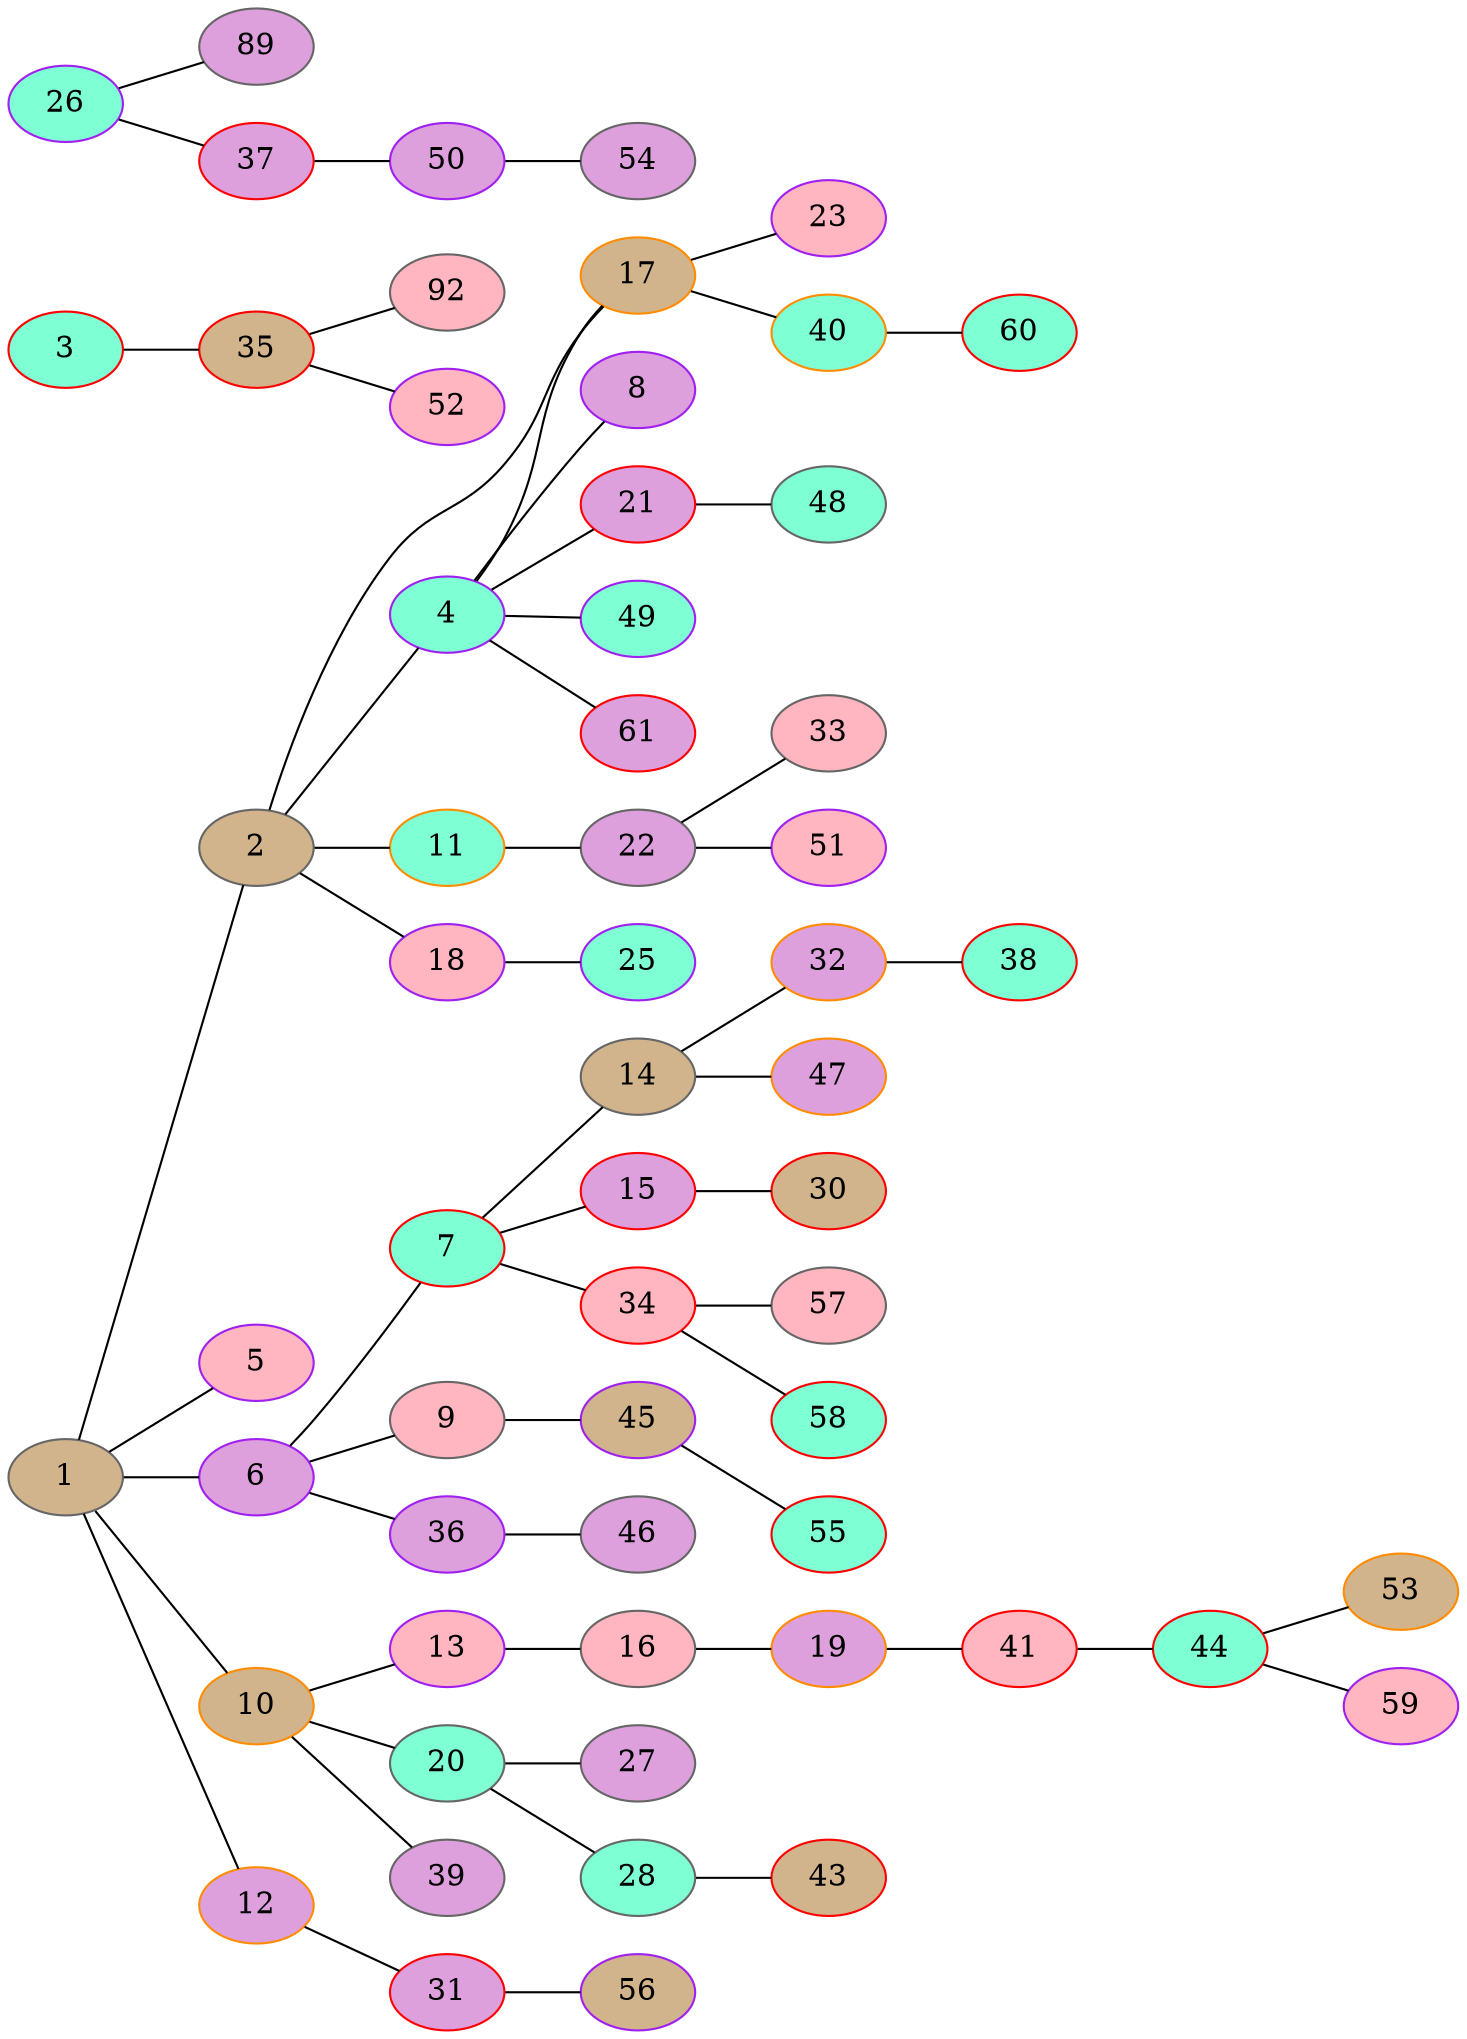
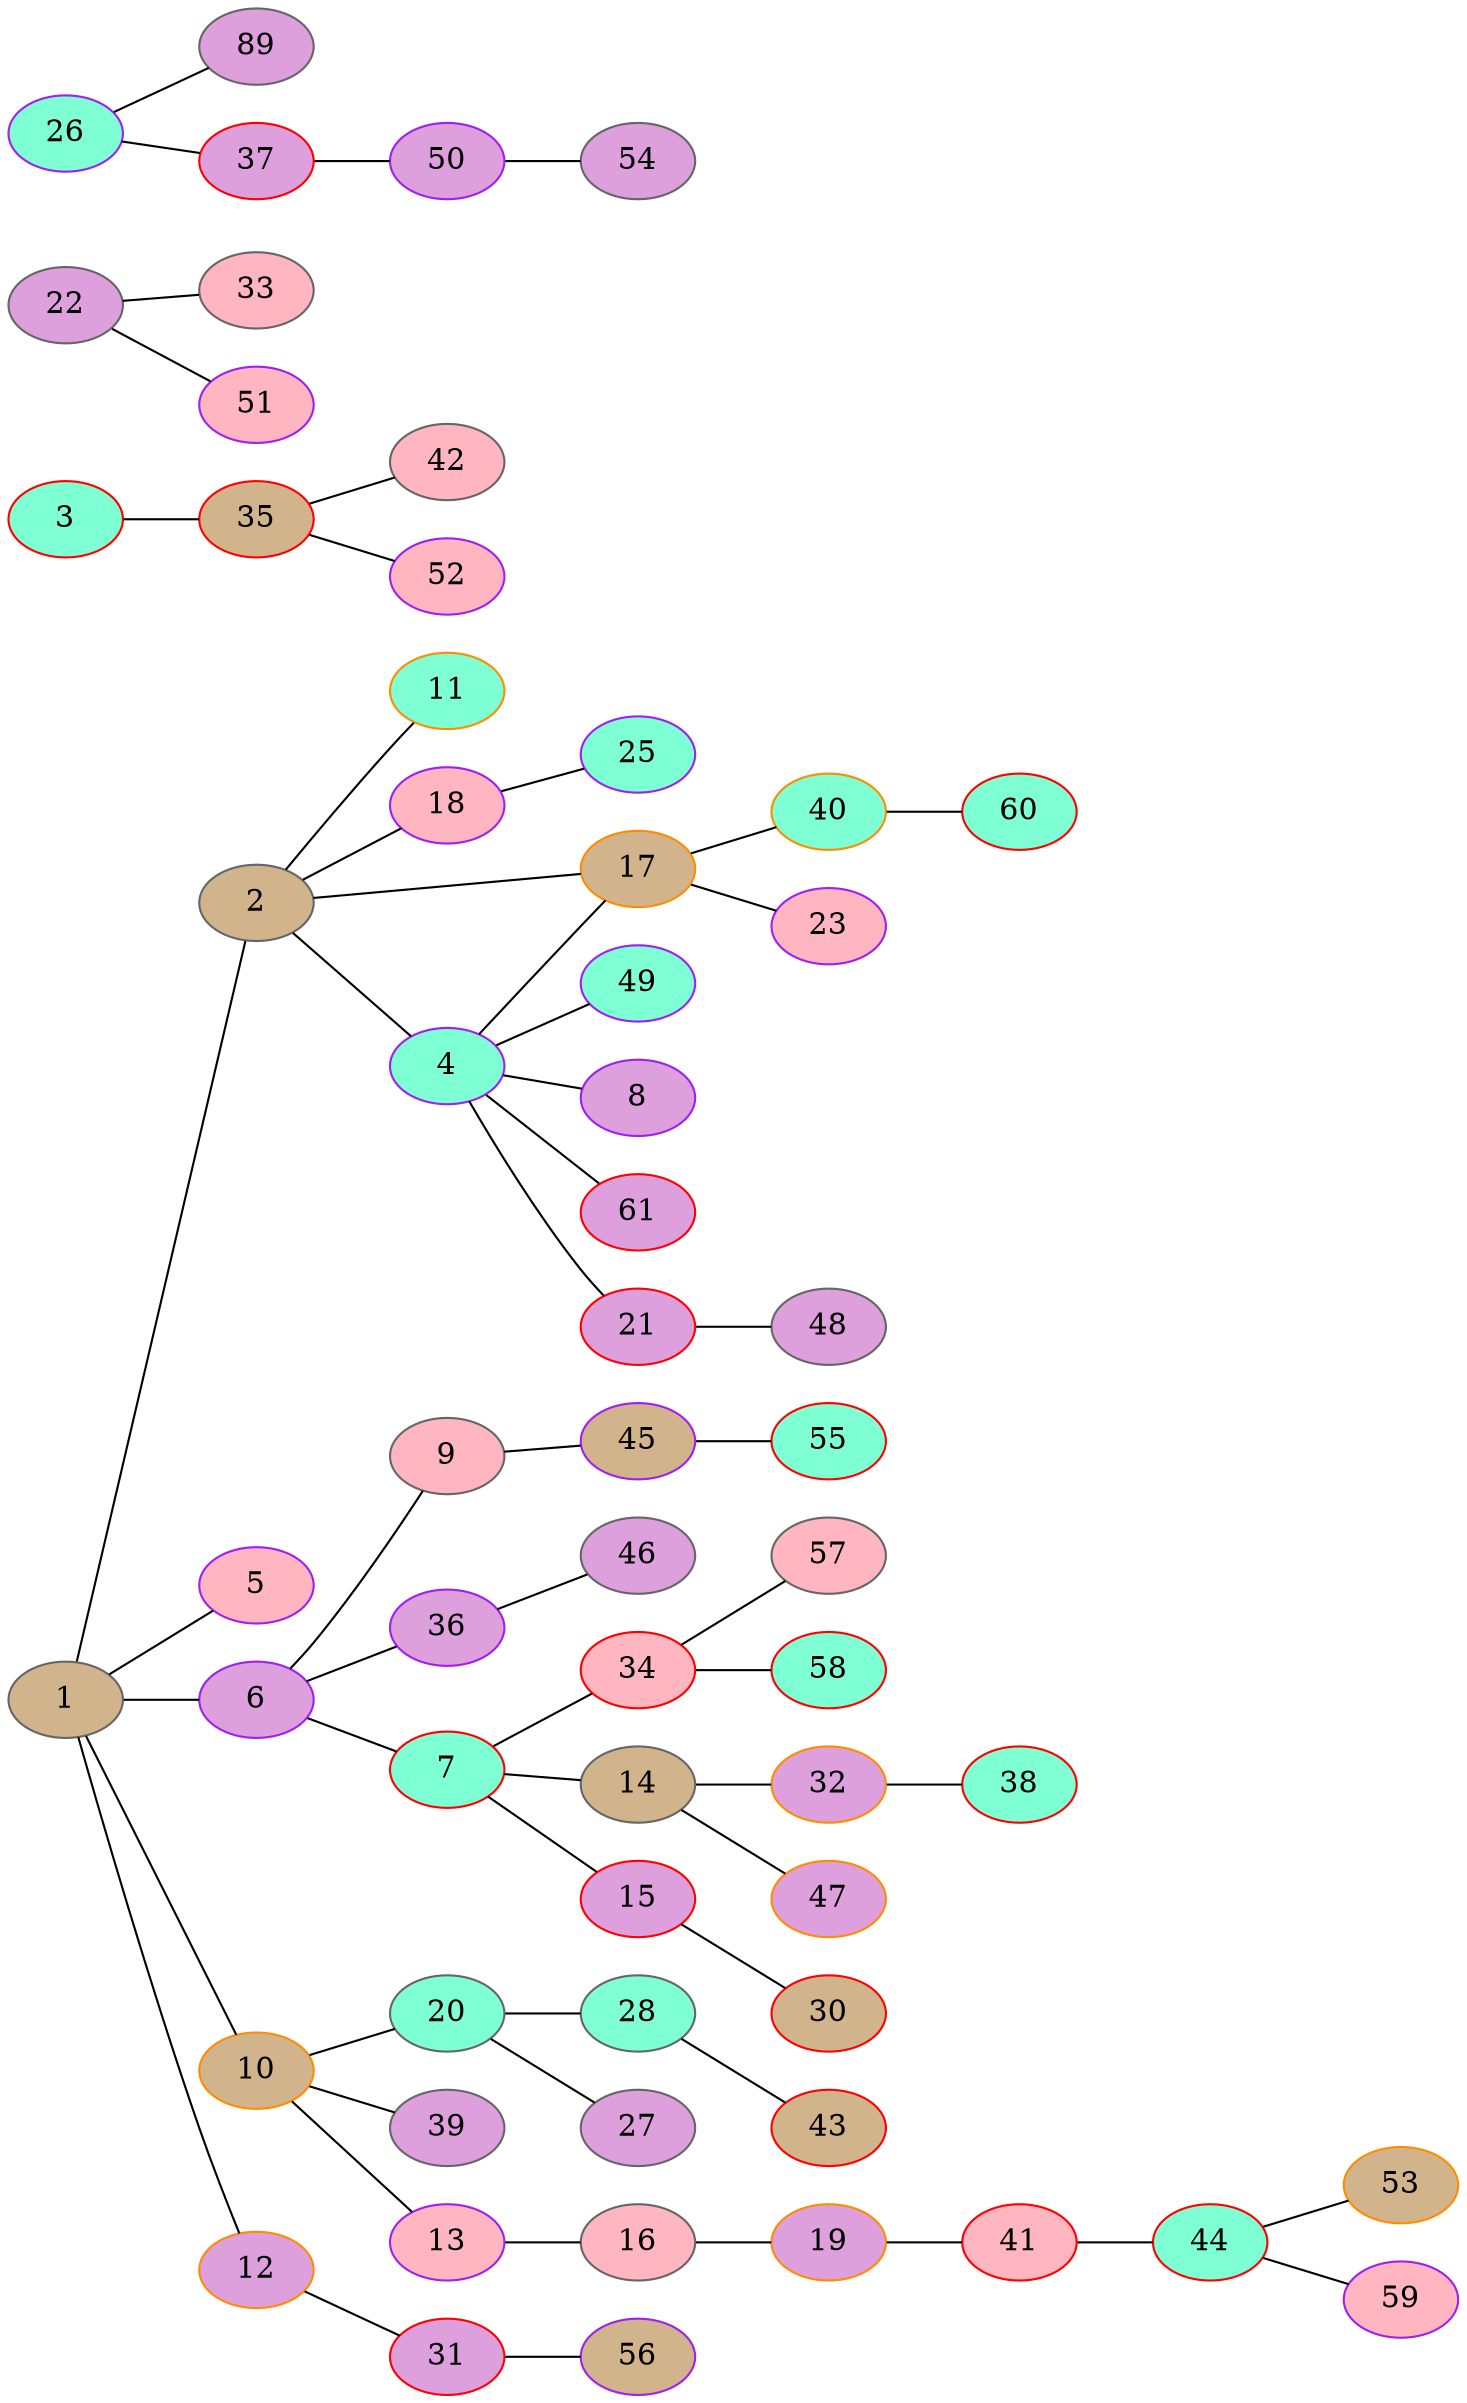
(447, 292) -> (447, 462)
(829, 504) -> (829, 1327)
(543, 848) -> none
